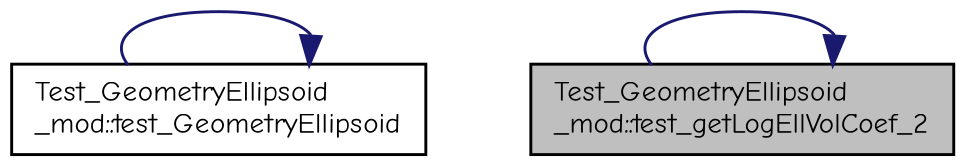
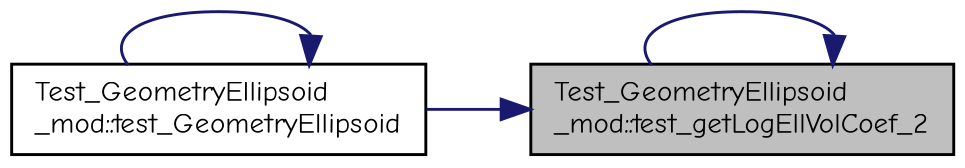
none -> (463, 109)
